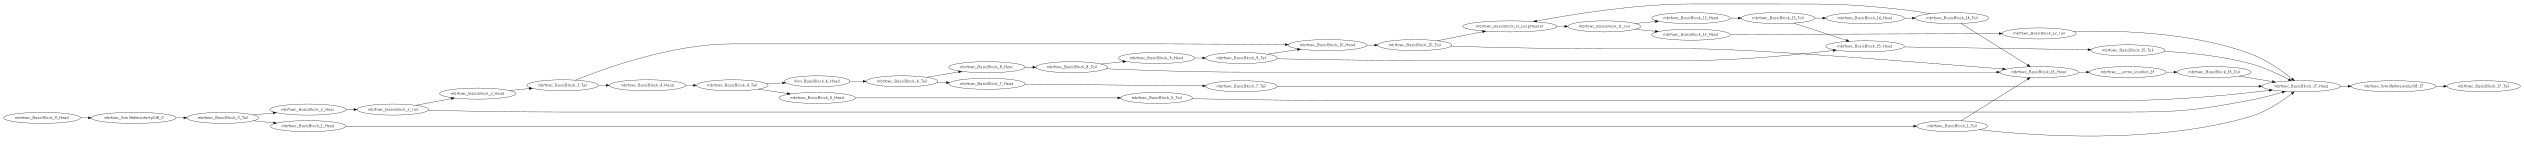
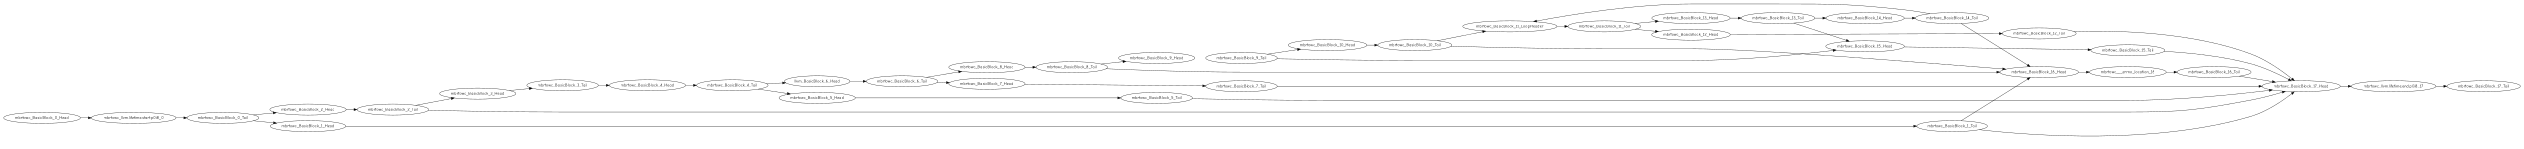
(928, 44) -> none
(1199, 58) -> none
